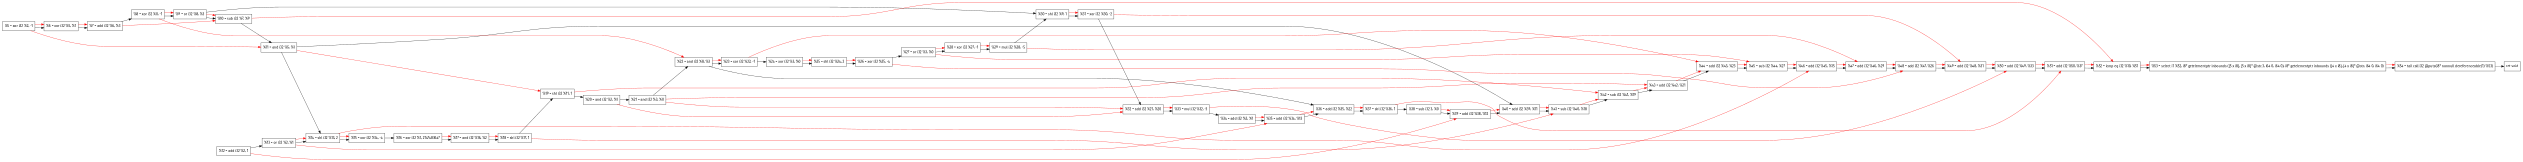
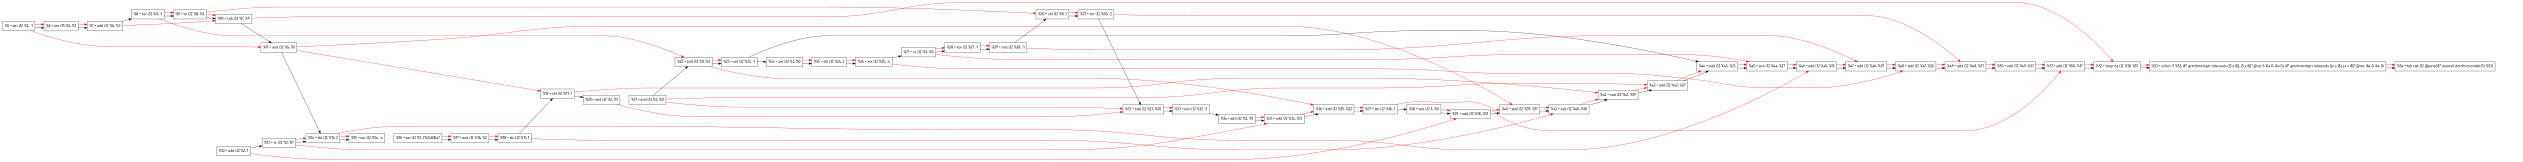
(620, 7) -> (620, 7)
(61, 26) -> (61, 26)
(911, 26) -> (911, 26)
(1222, 36) -> (1222, 36)
(2512, 66) -> none
(1010, 78) -> (1010, 78)
(557, 94) -> (557, 94)
(623, 100) -> none
(388, 138) -> none
(1611, 140) -> none
